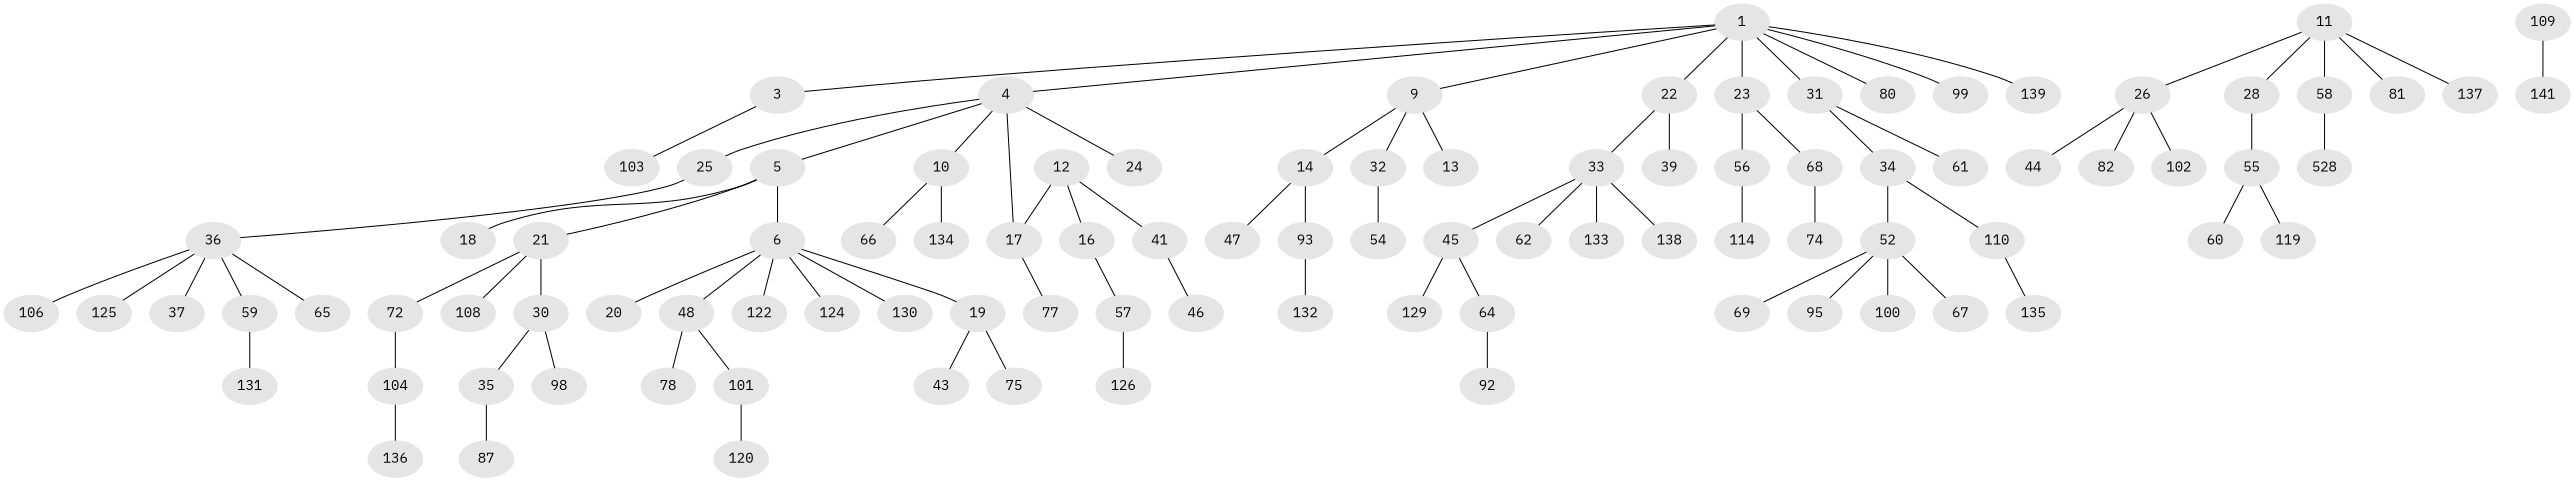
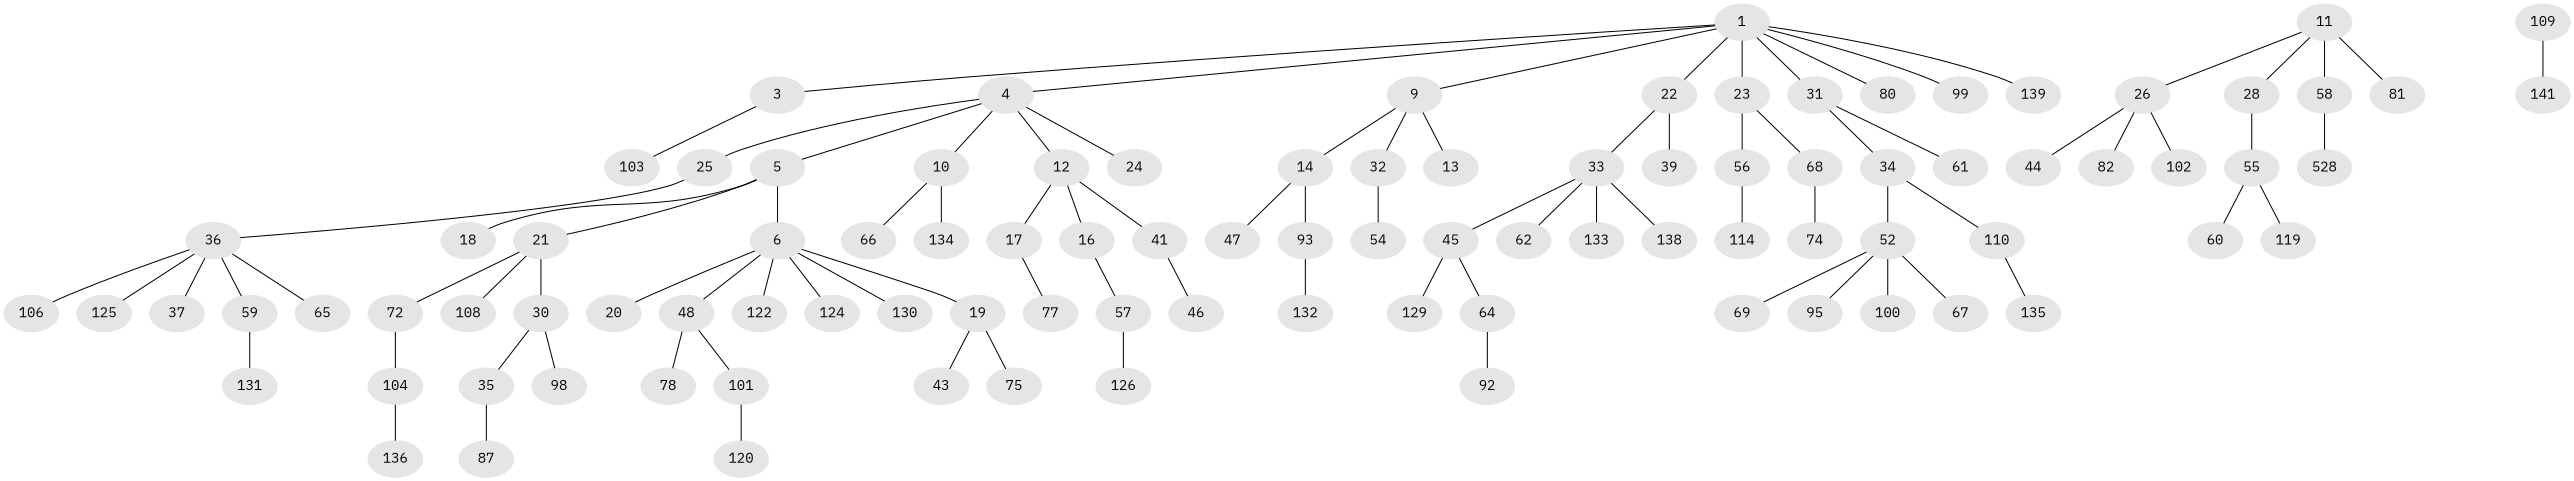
(2470, 95) -> none
(1010, 168) -> (1034, 131)
